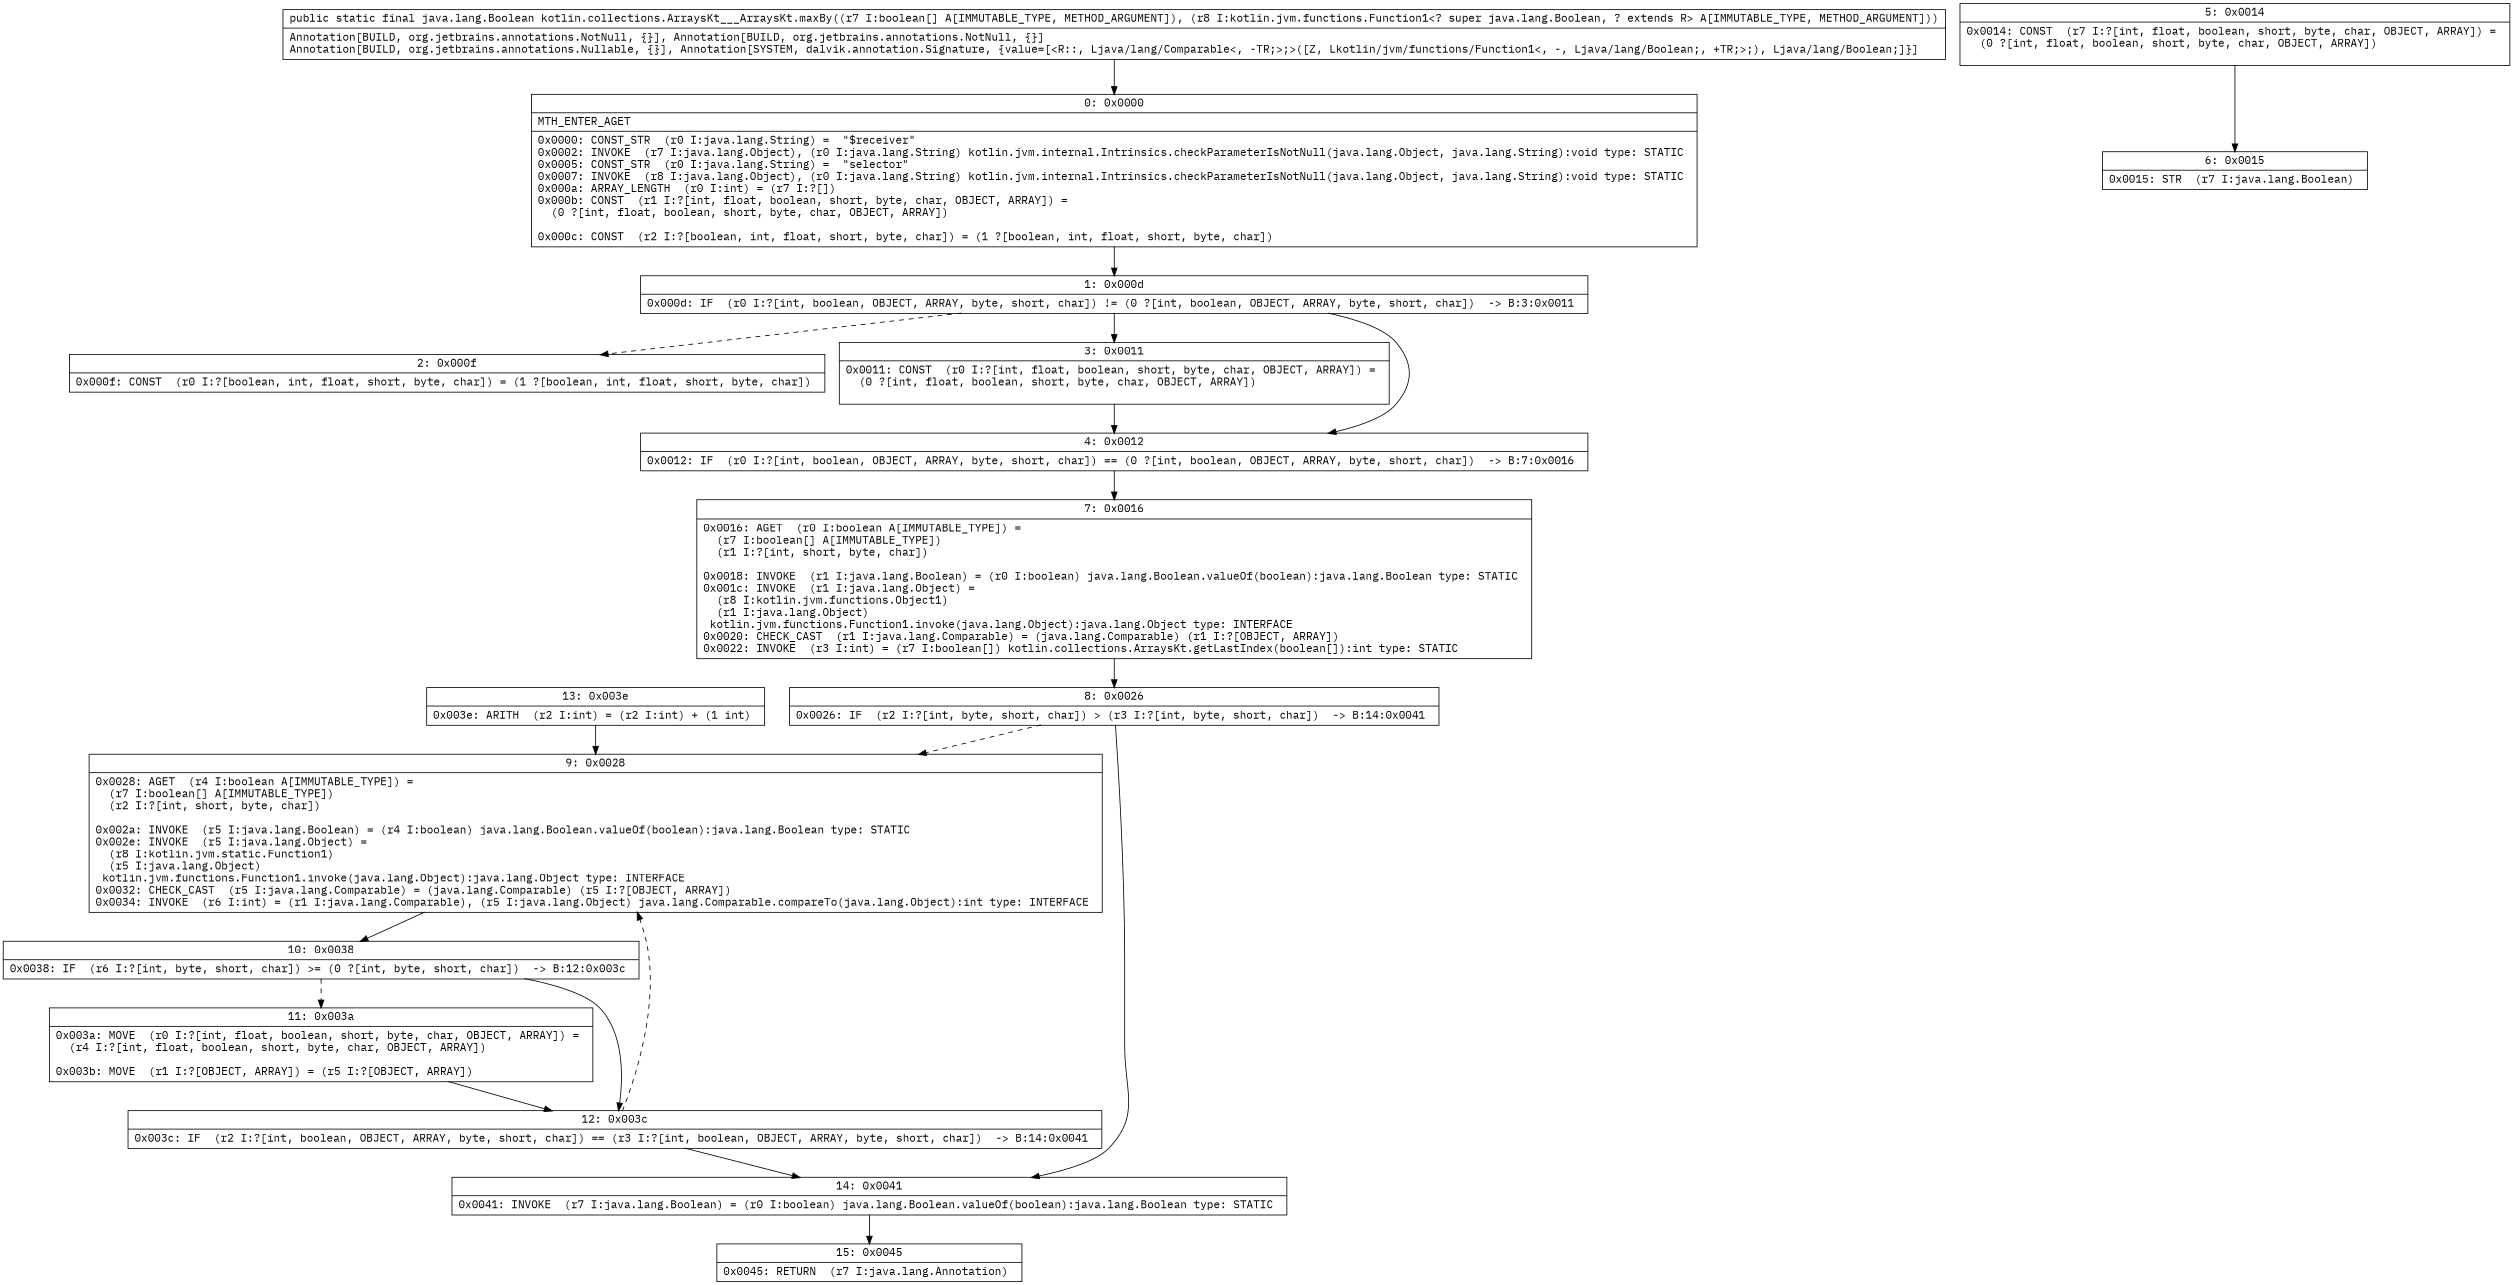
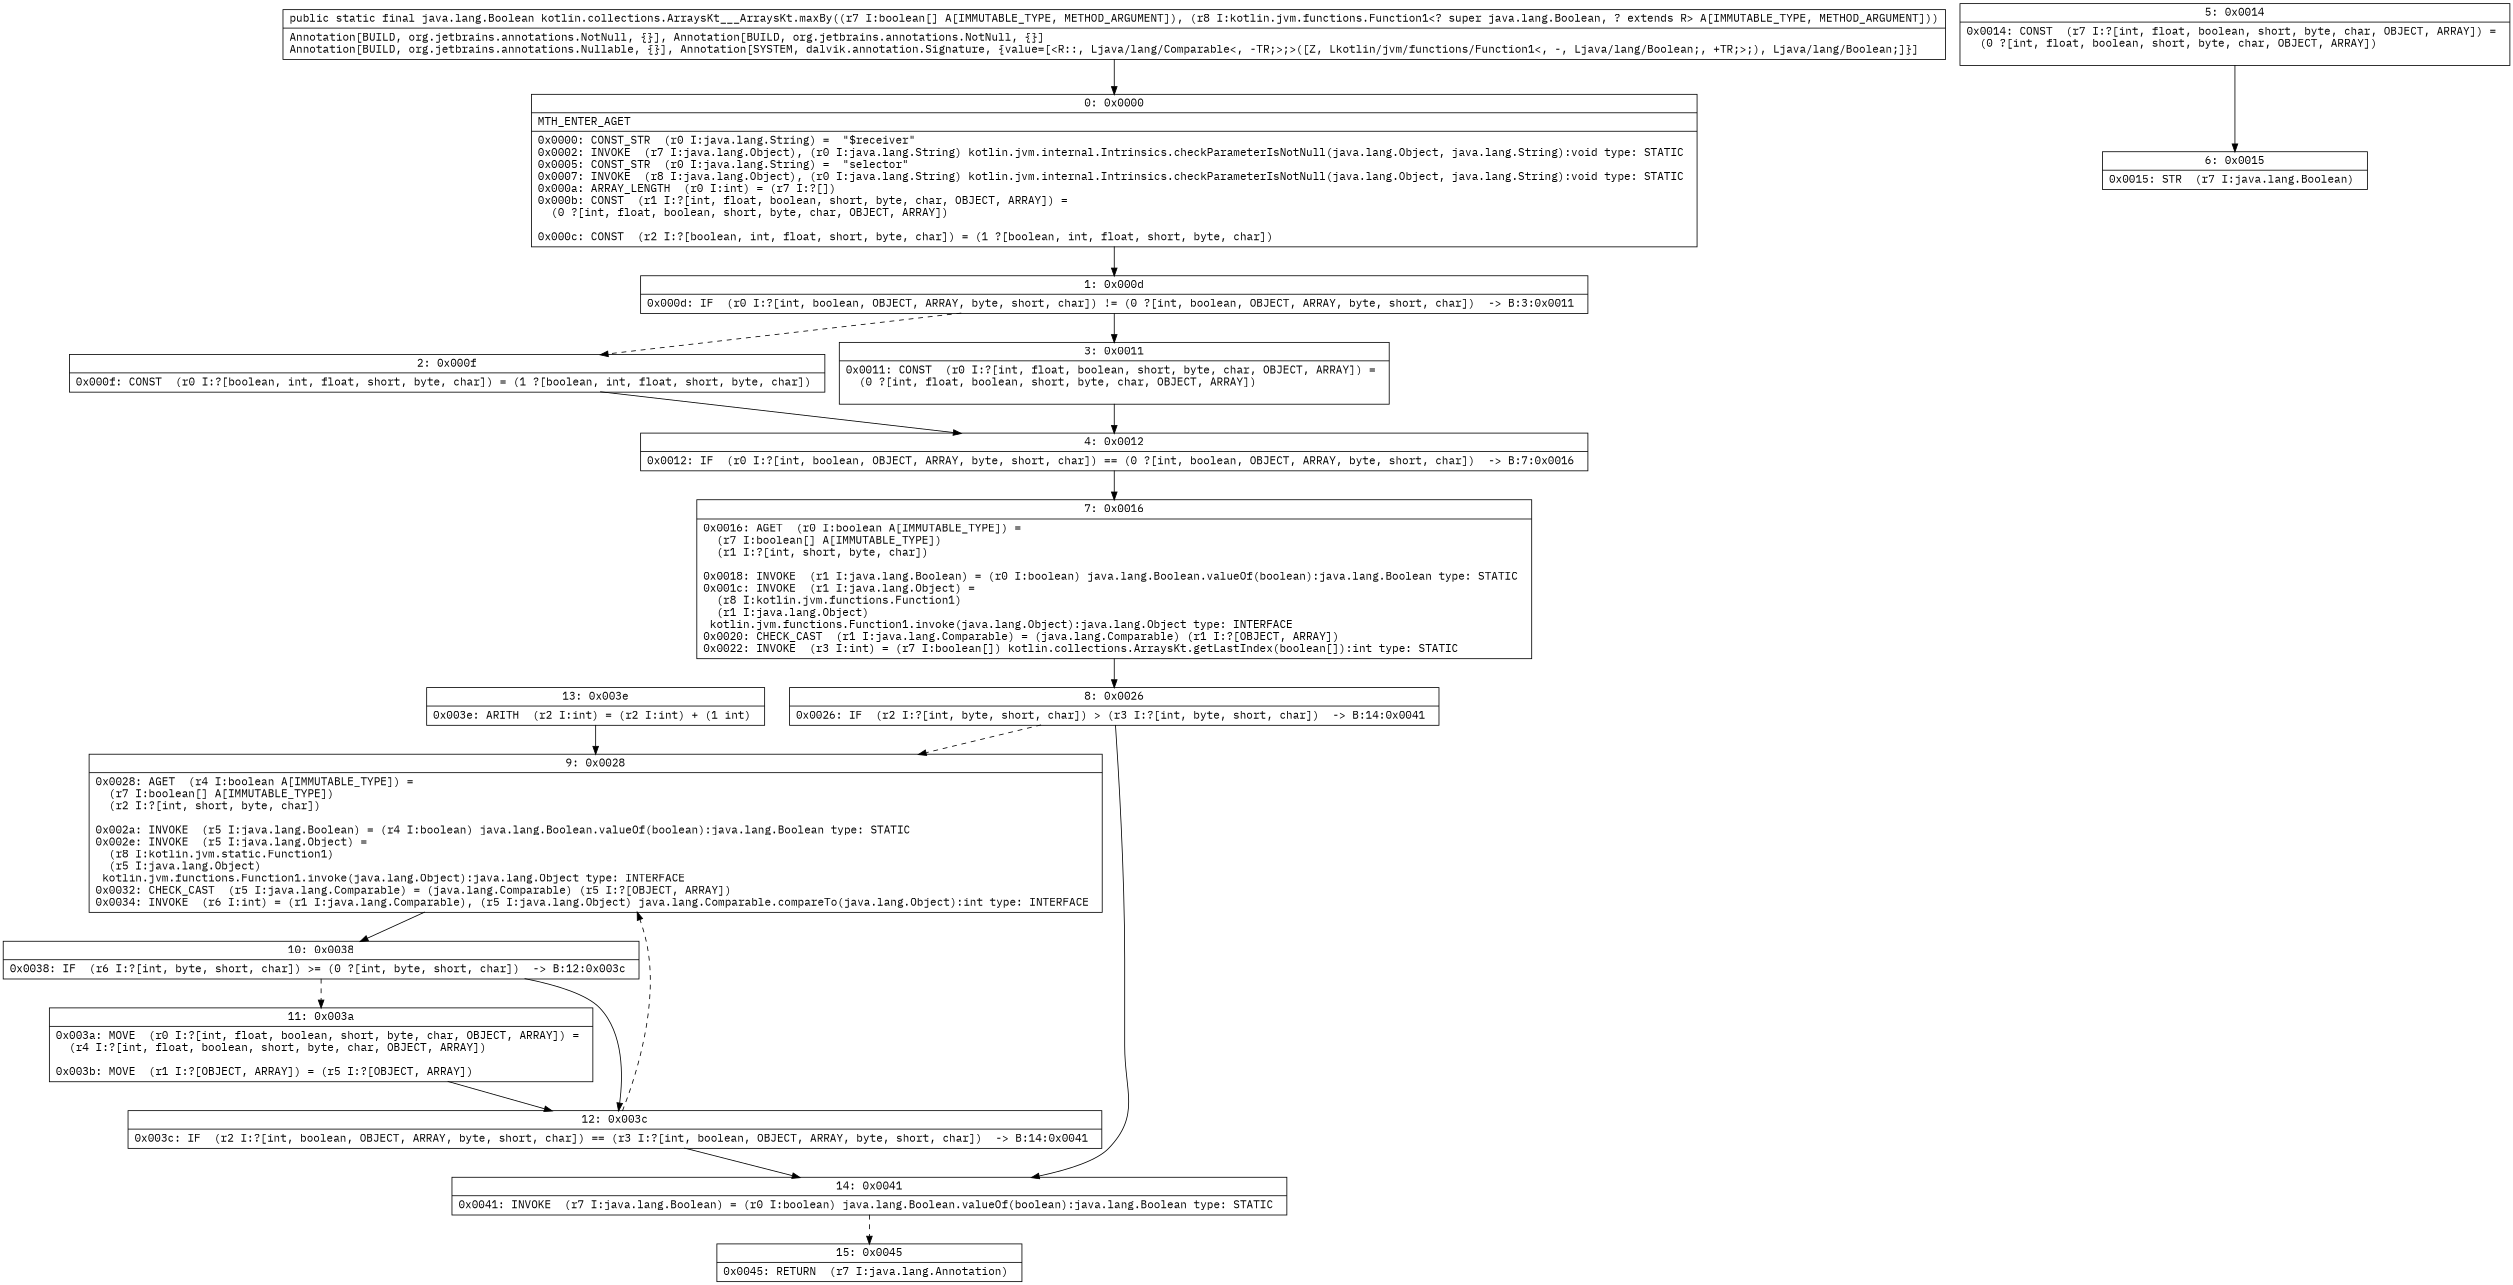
(1409, 369) -> (777, 412)
(826, 600) -> (832, 600)
(869, 1225) -> (869, 1225)
